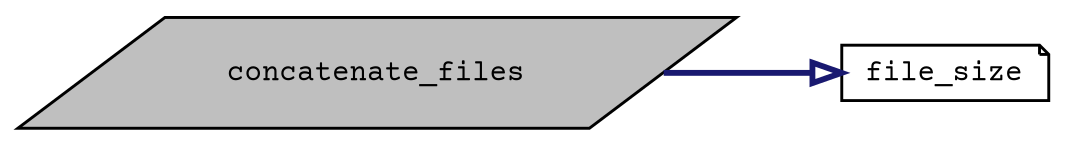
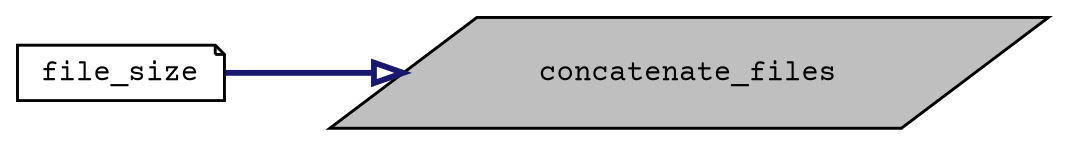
(738, 73) -> (300, 73)
